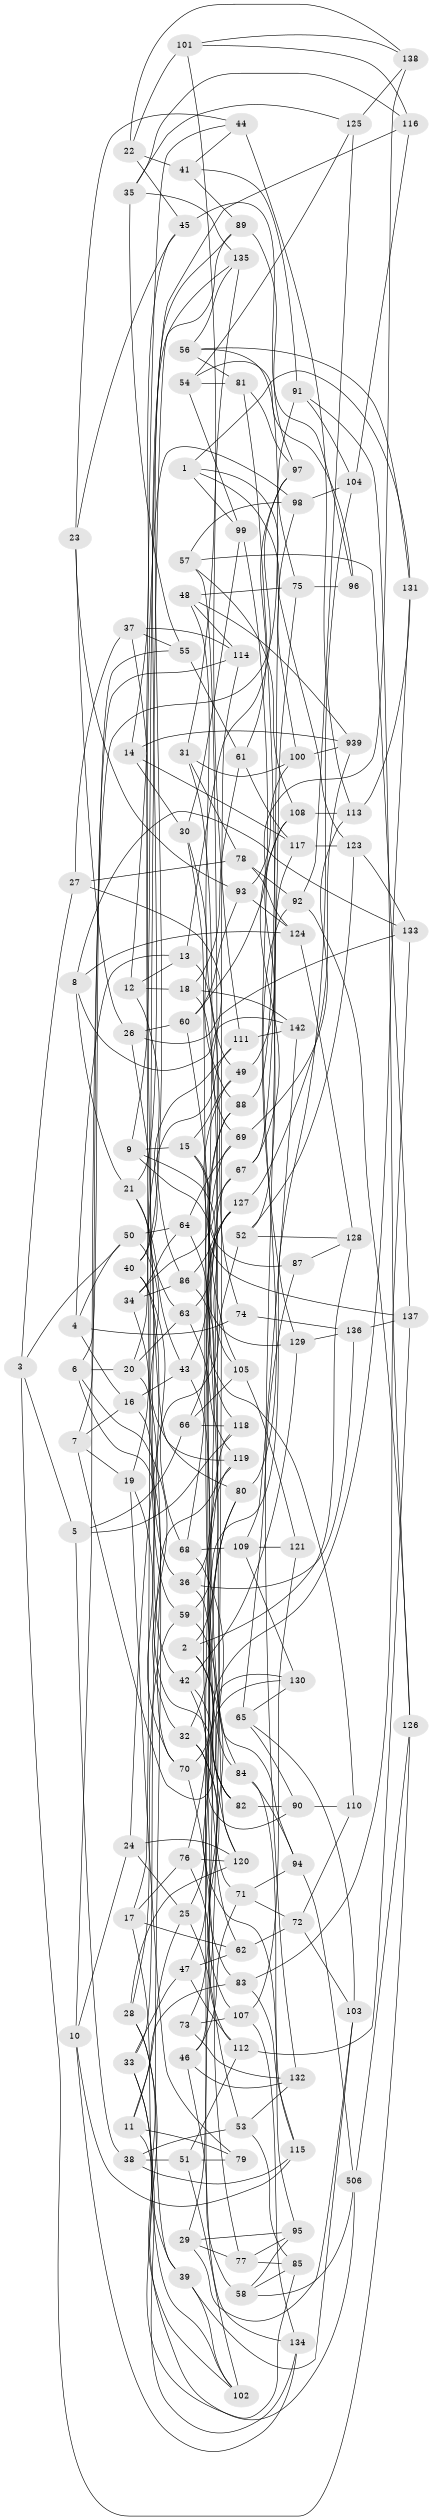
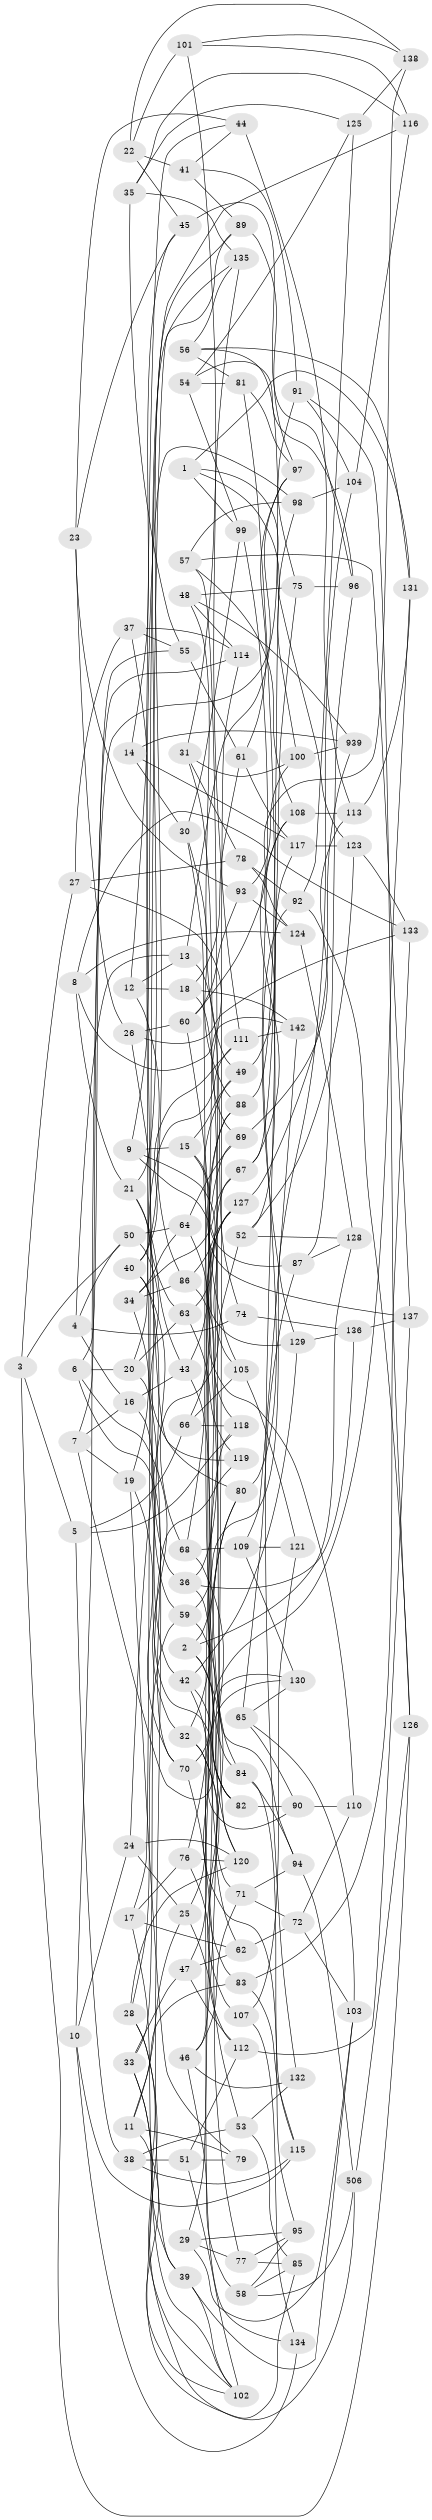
none -> (333, 928)
(185, 2026) -> none
(154, 2360) -> (160, 2347)
